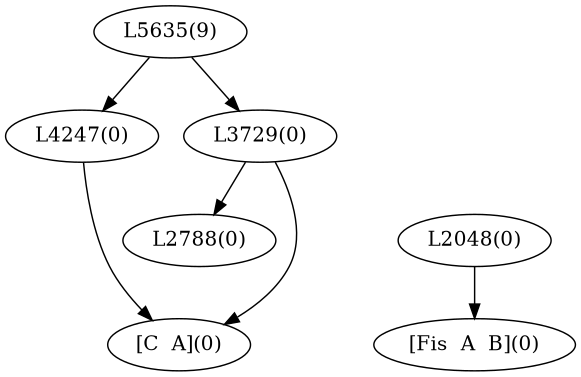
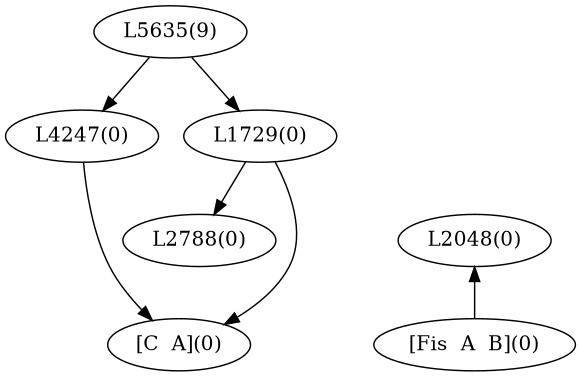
(260, 136) -> (260, 136)
(475, 286) -> (475, 300)
